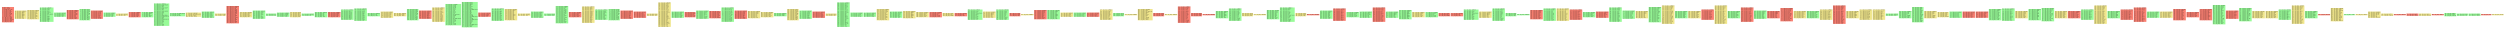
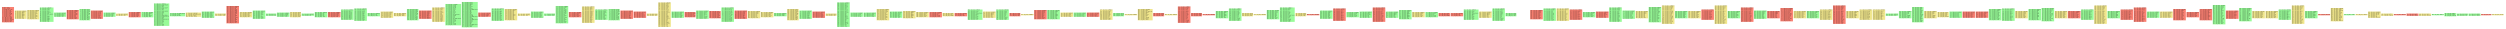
(1523, 15) -> none
(2438, 15) -> (2438, 15)
